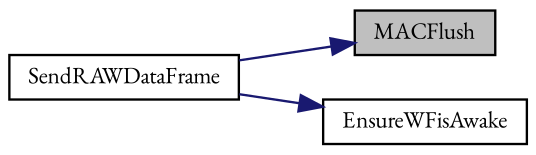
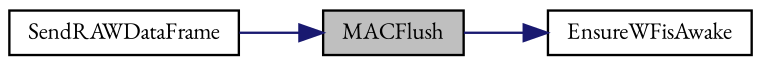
(269, 99) -> (494, 33)
